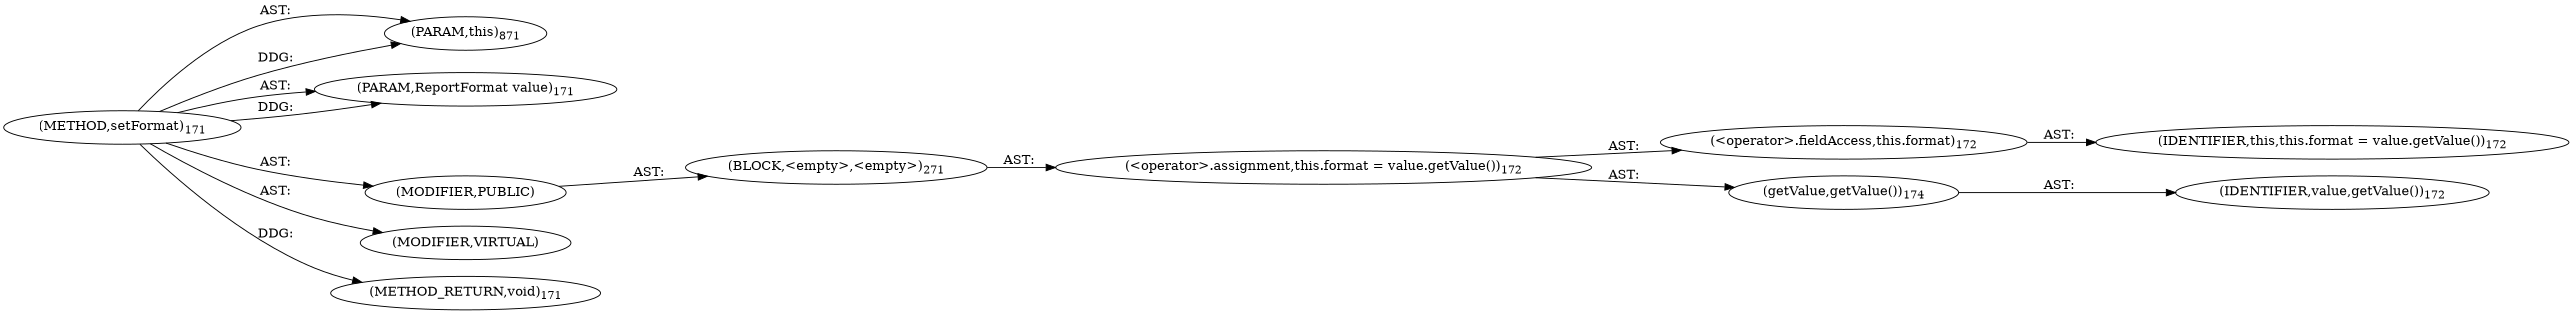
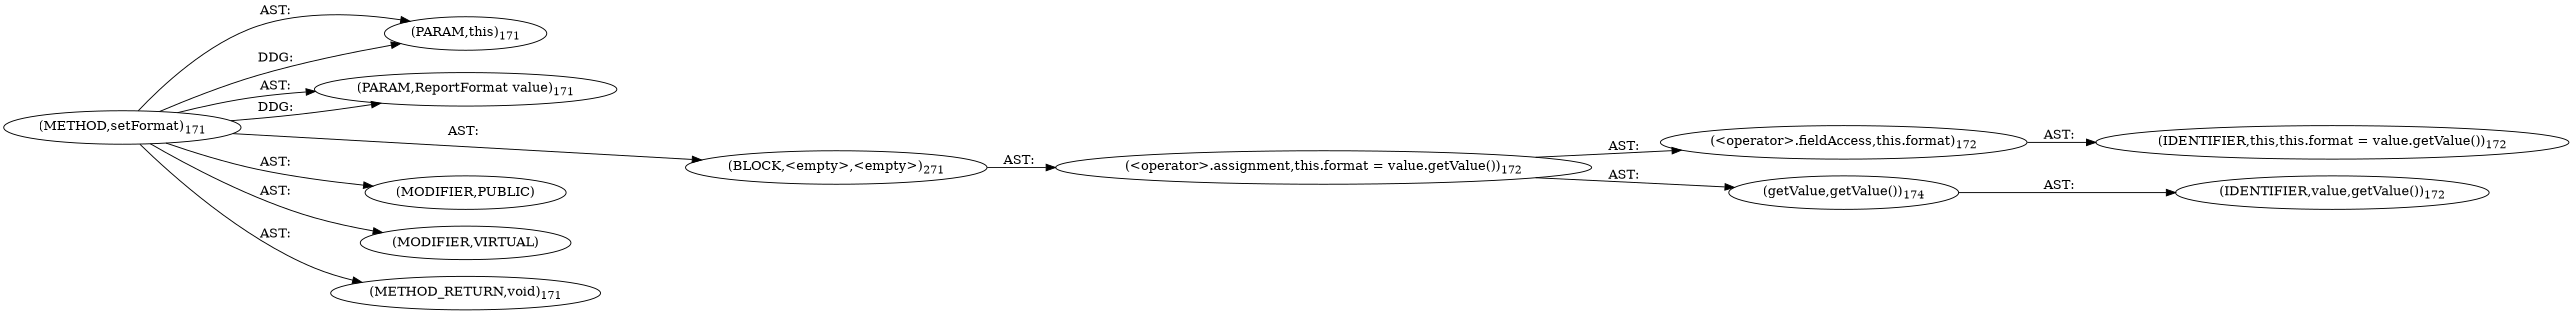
(510, 32) -> (510, 32)
(628, 182) -> (462, 147)
(278, 234) -> (278, 234)
